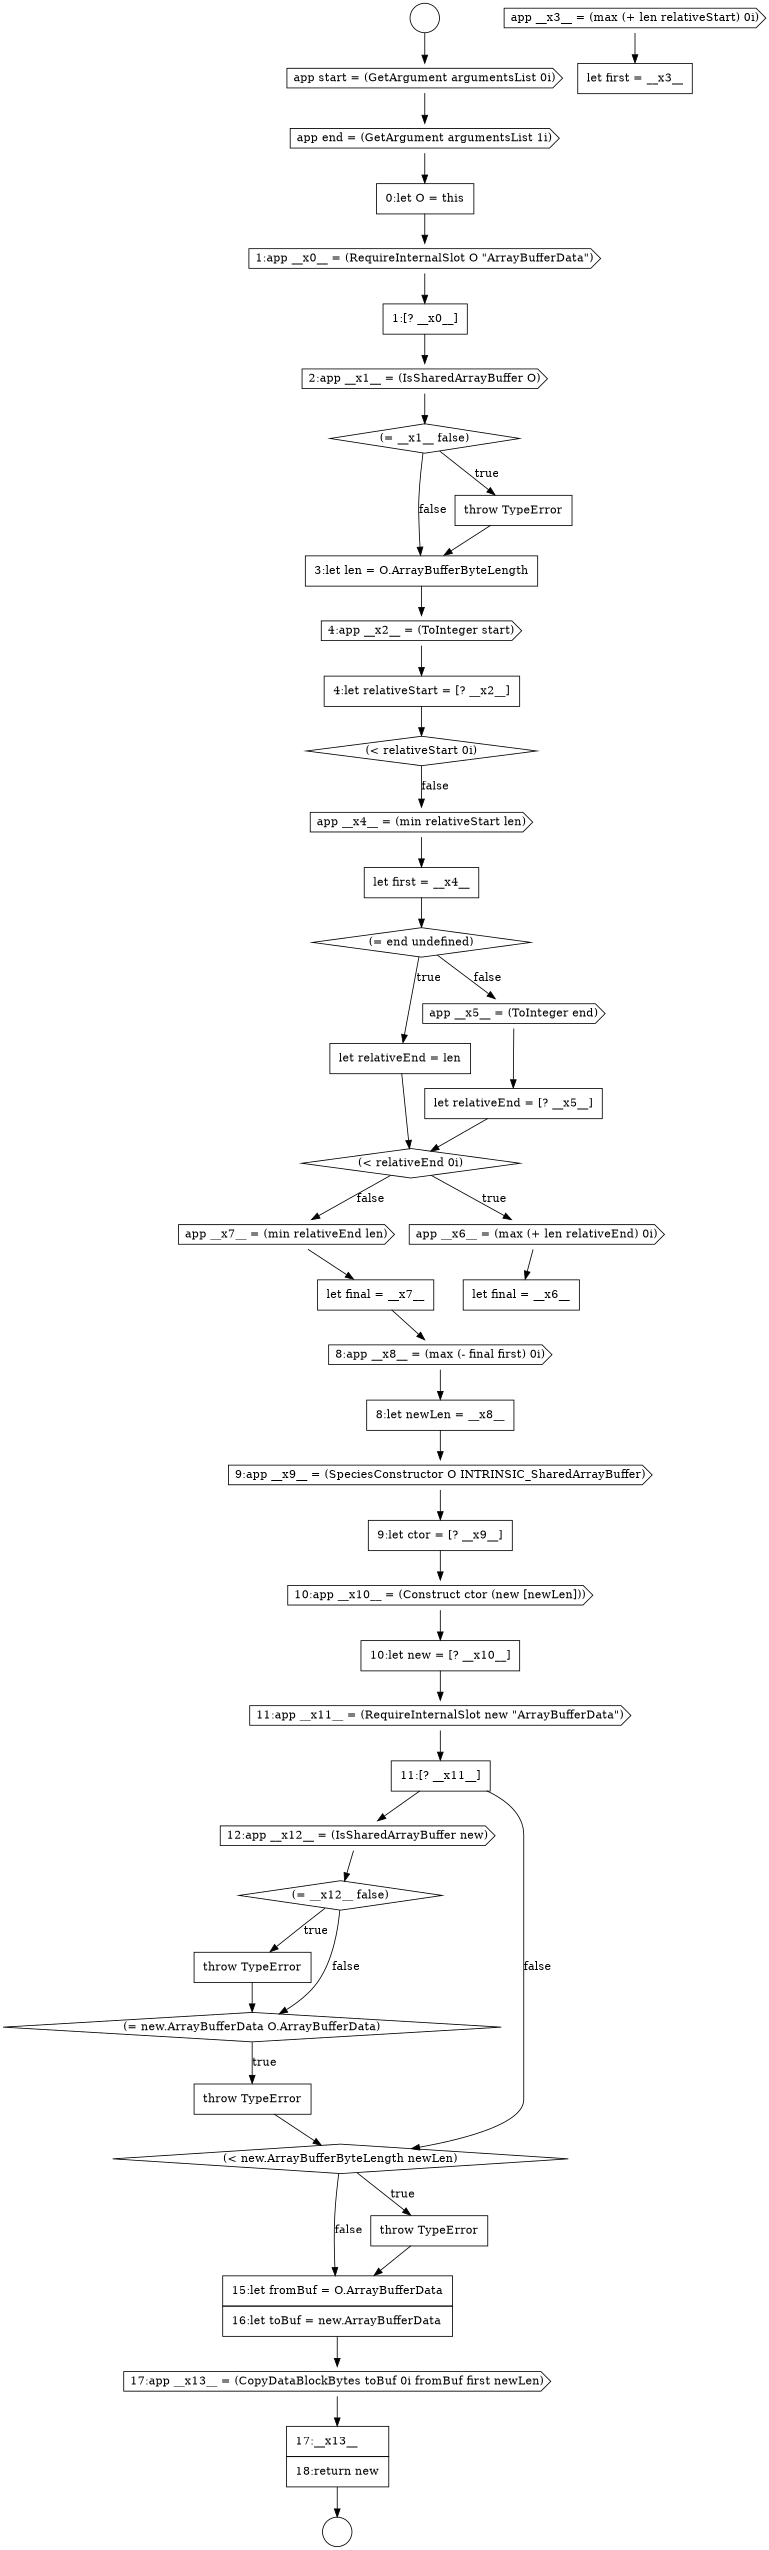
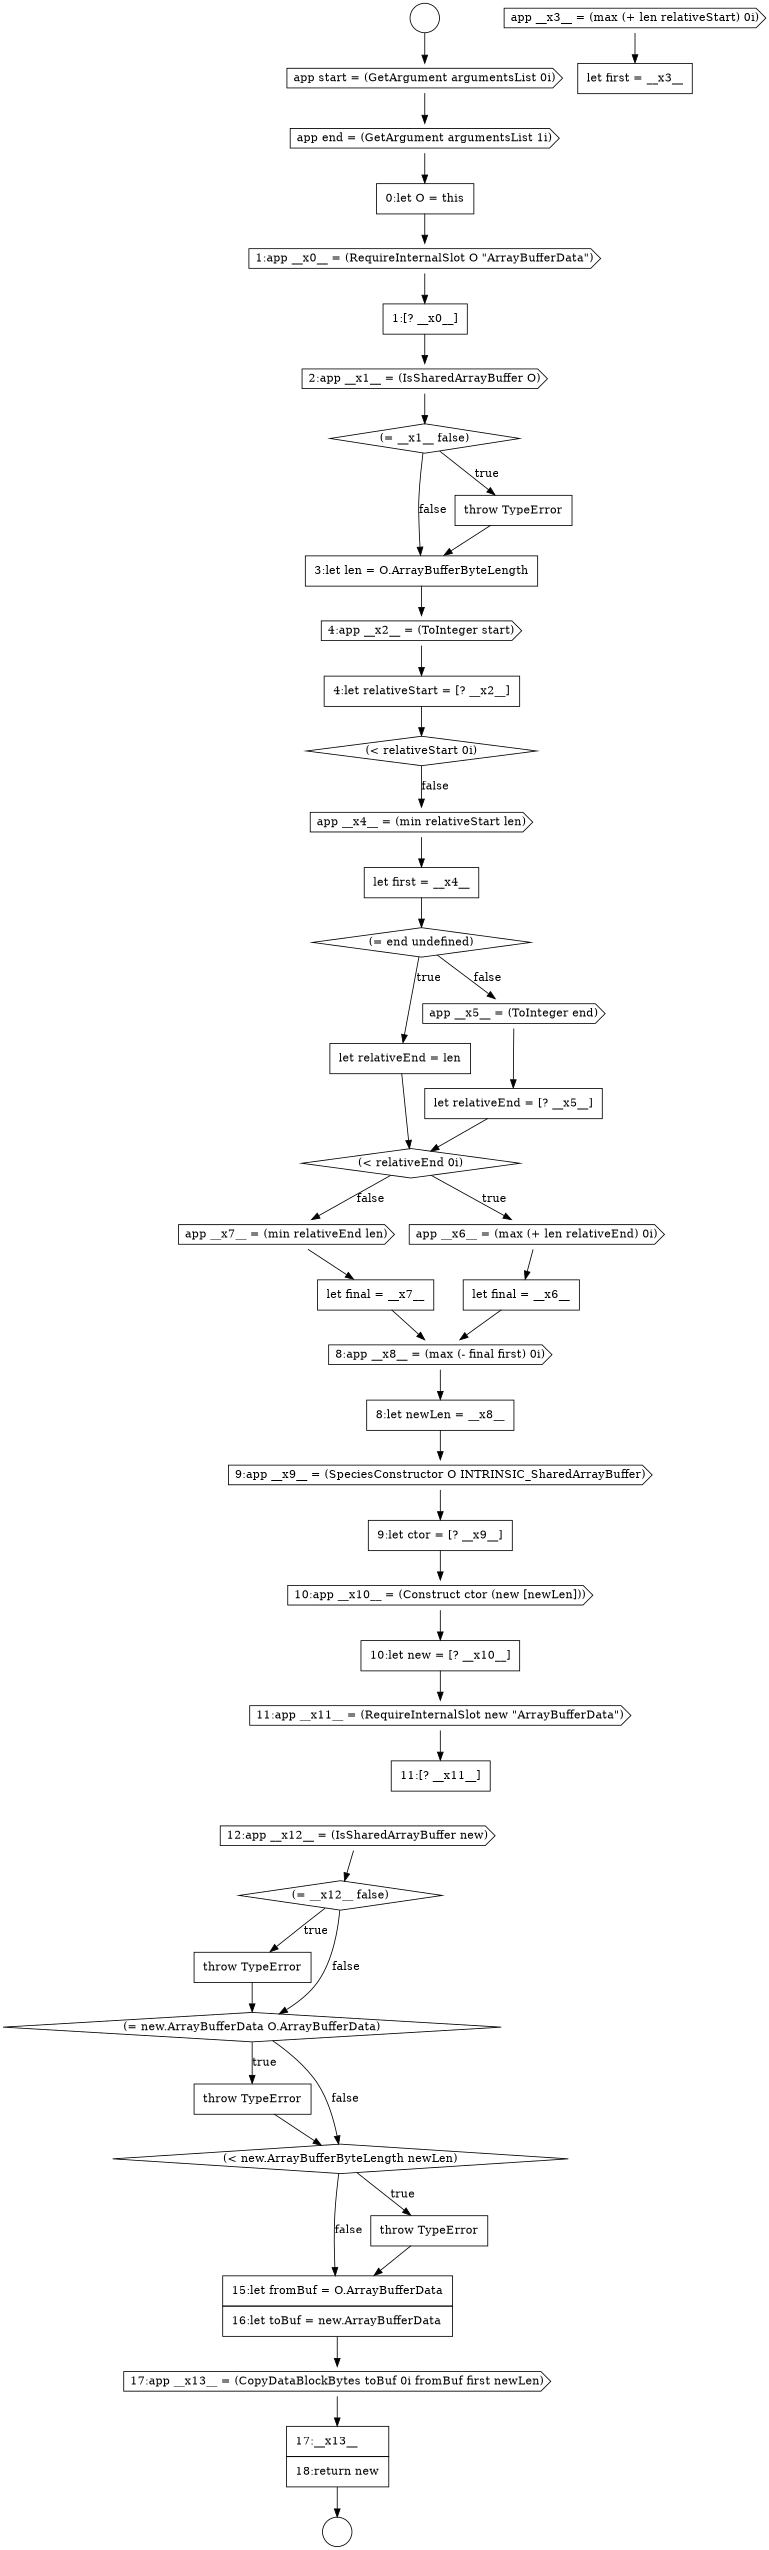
none -> (484, 1322)
(402, 1803) -> none
(524, 1997) -> (316, 2081)
